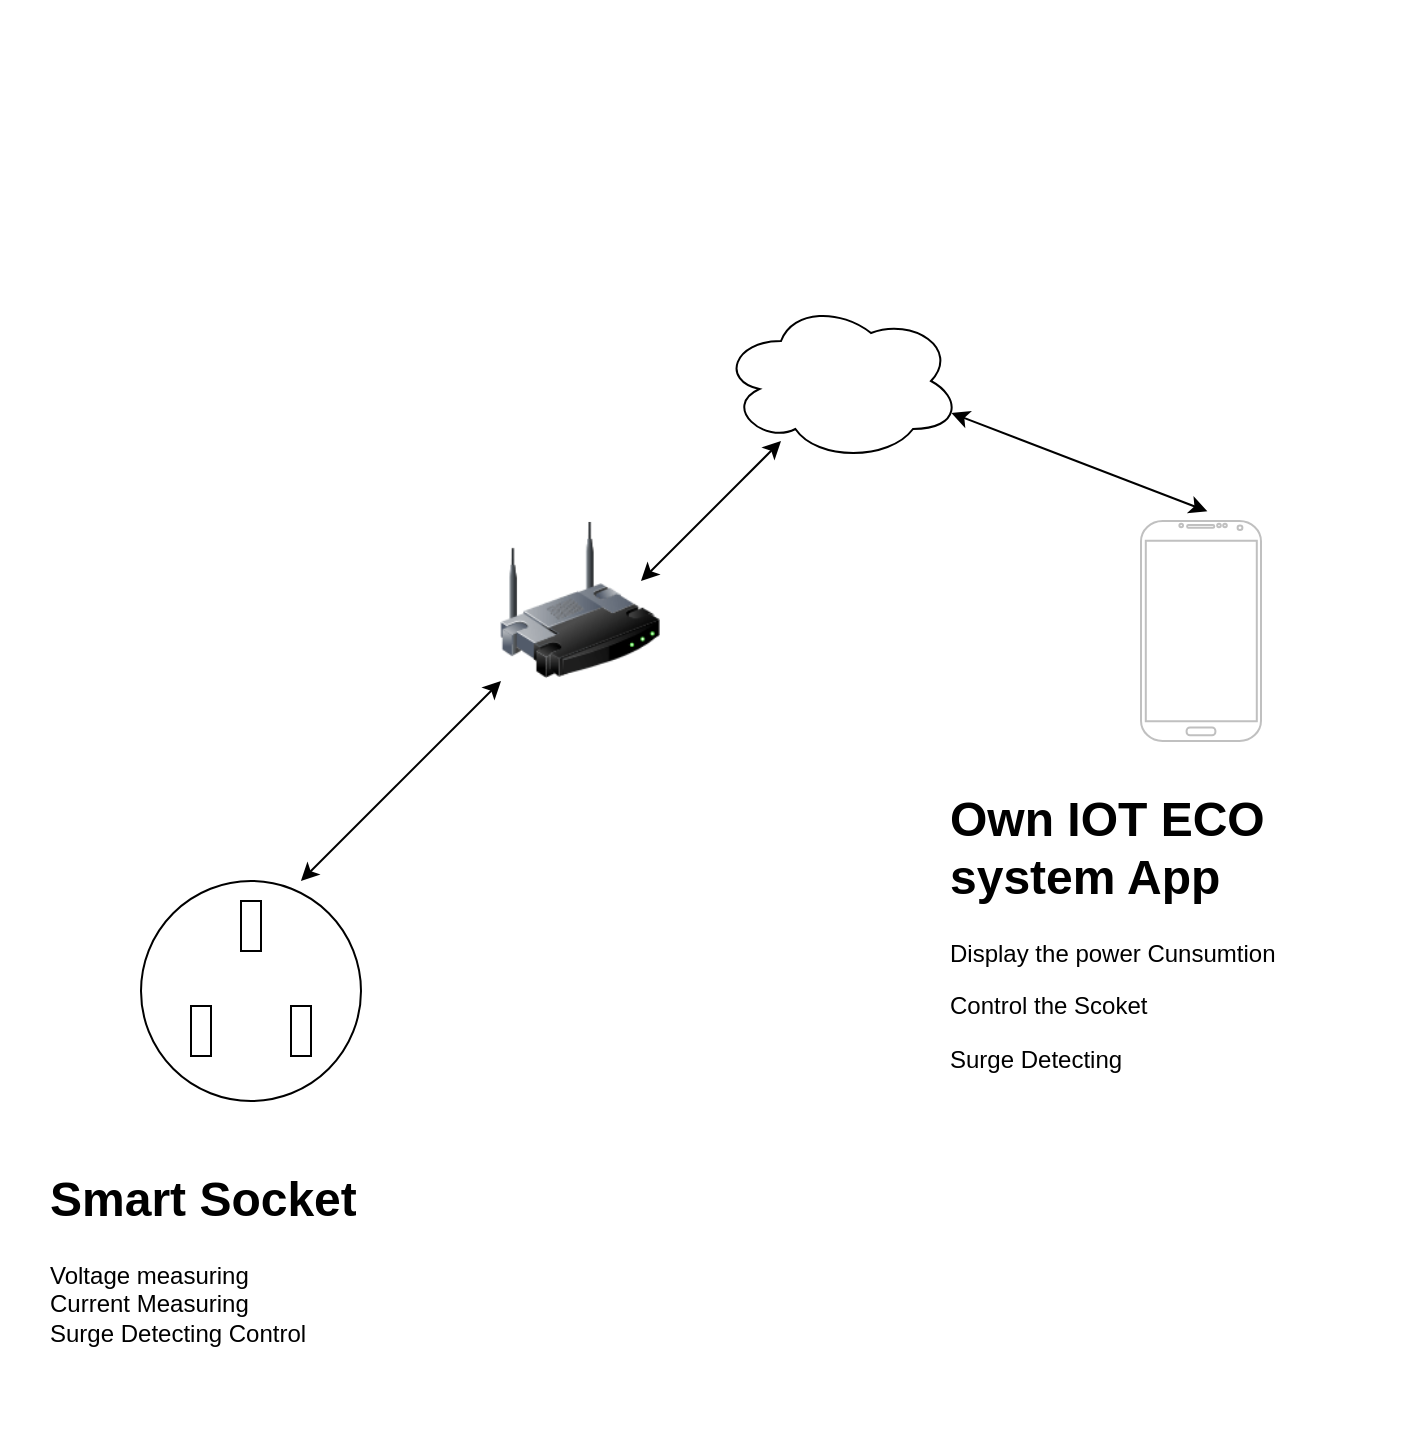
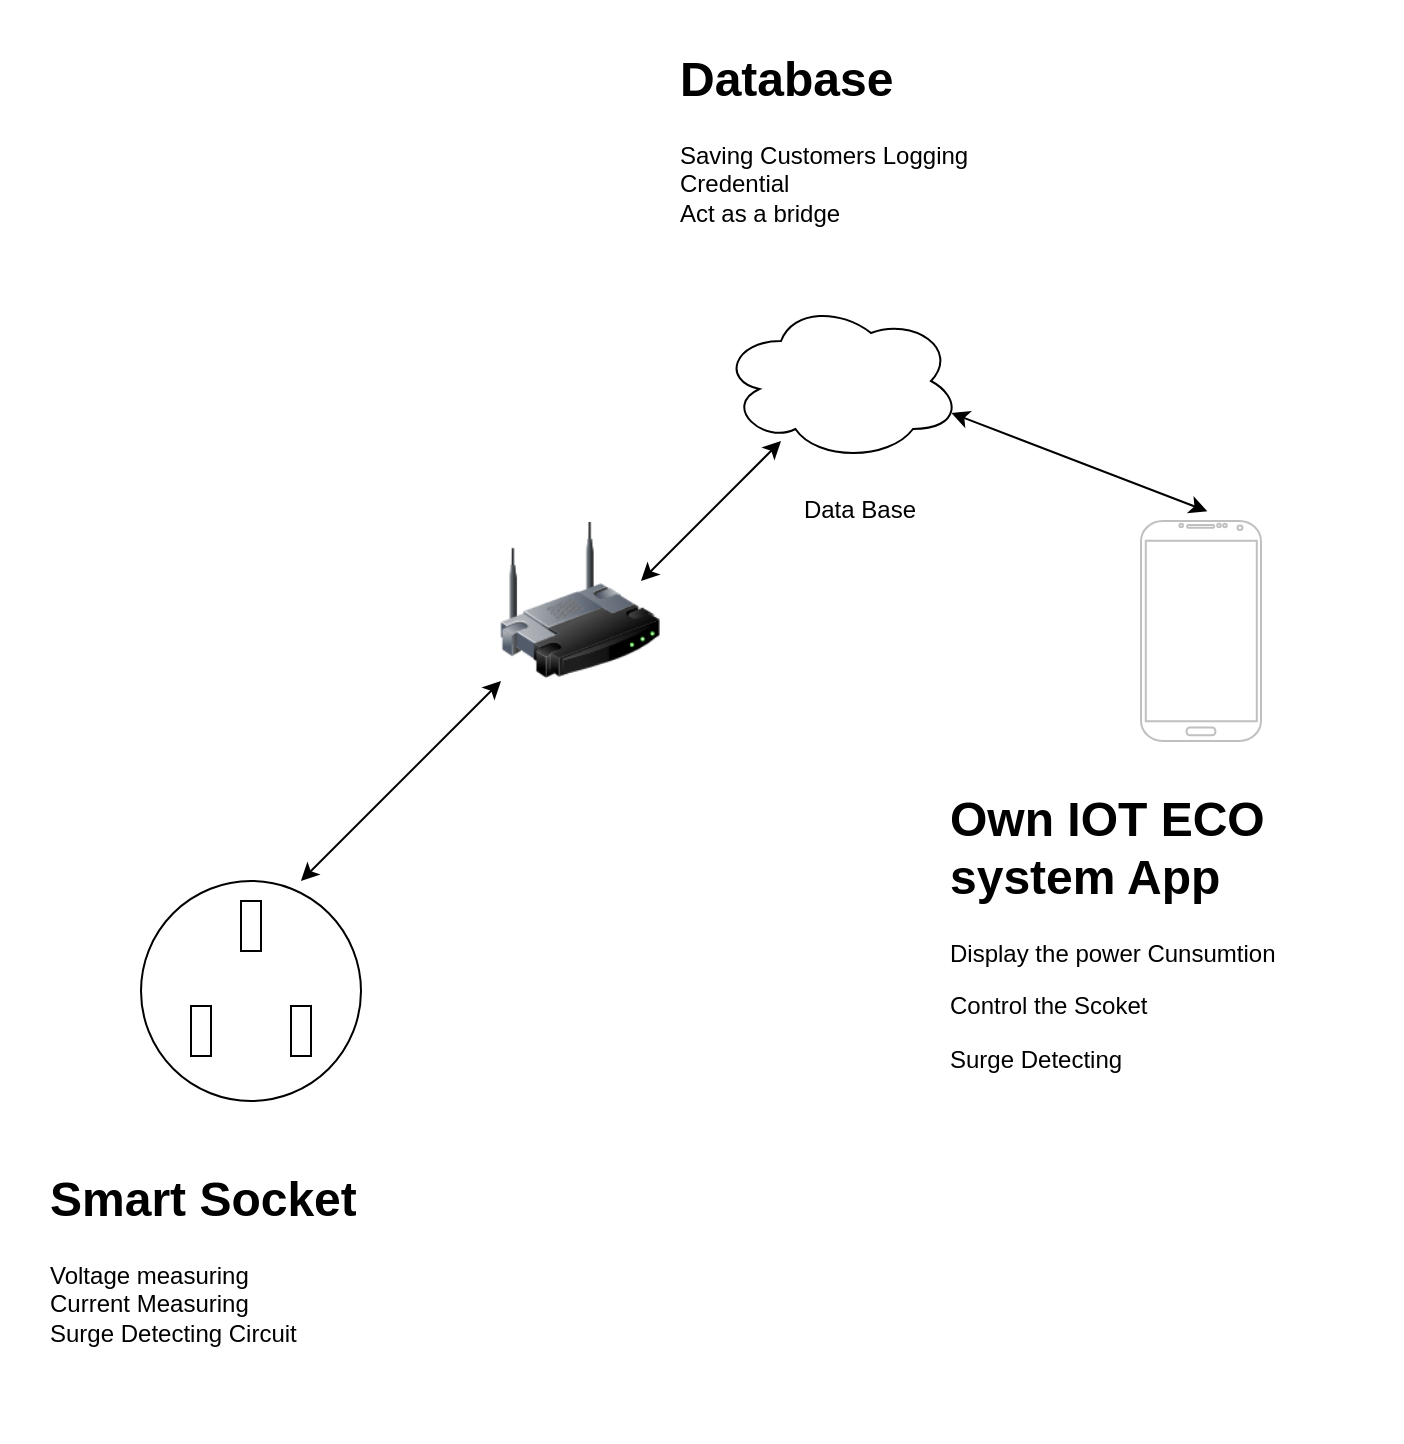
none -> (861, 161)
none -> (861, 511)
(193, 1199) -> (190, 1199)
